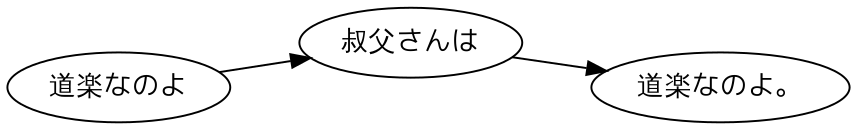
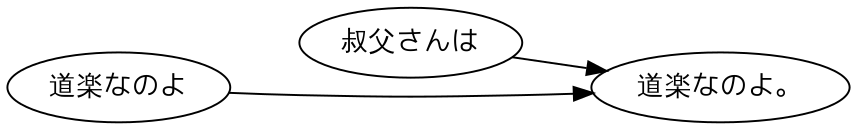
(255, 67) -> (401, 97)
